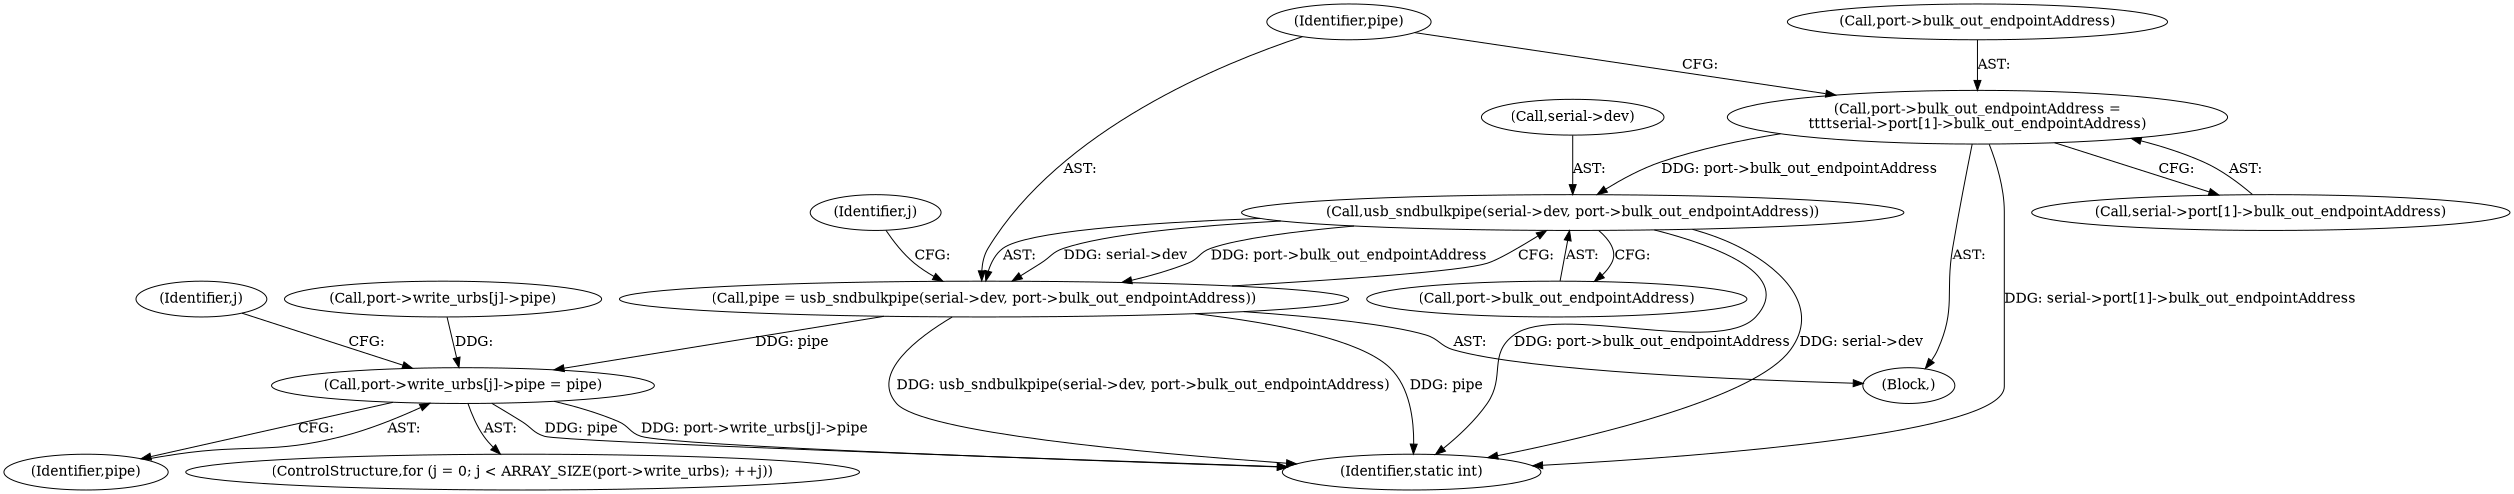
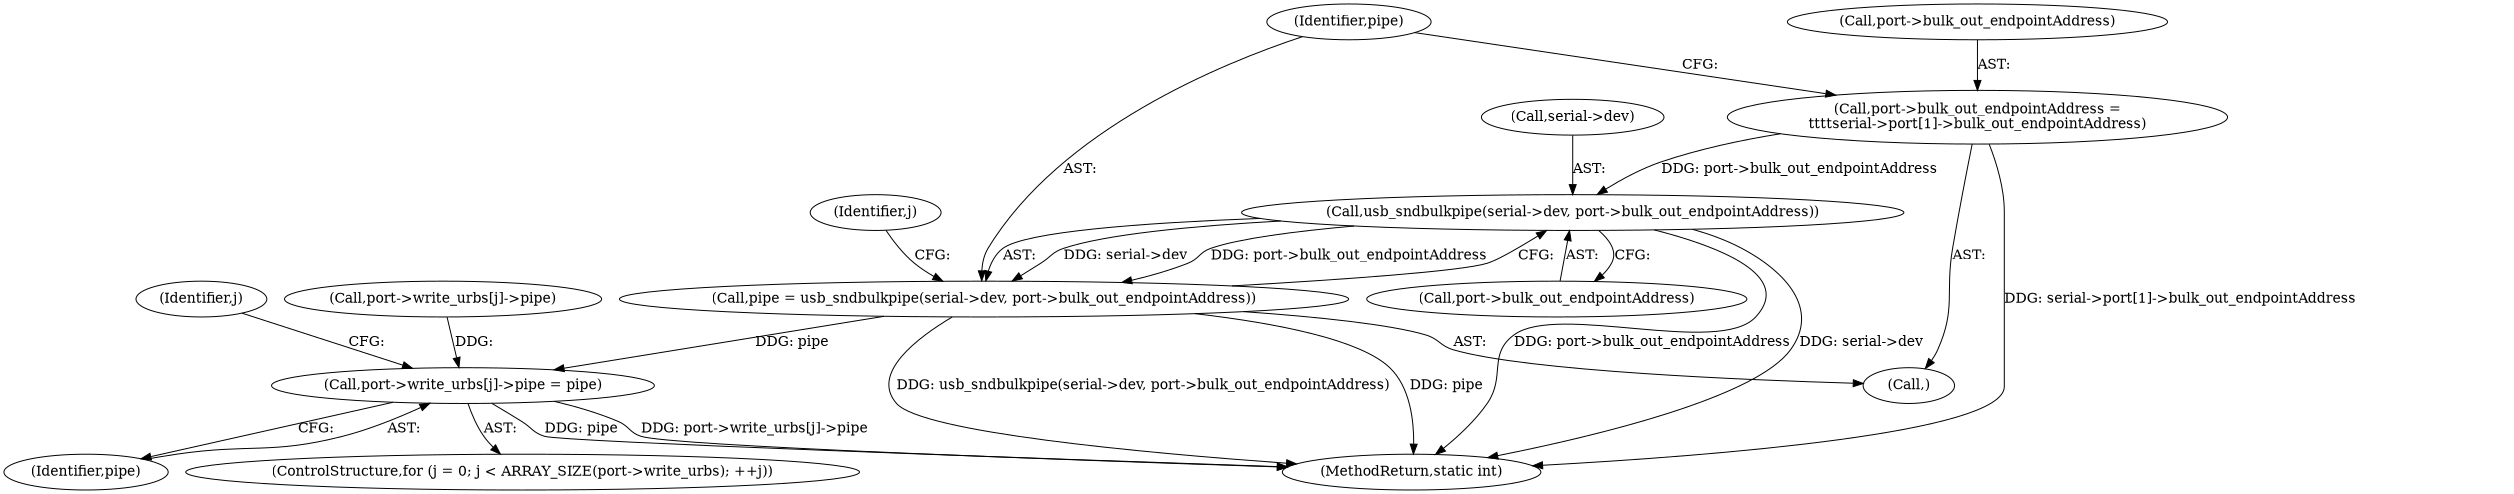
(2271, 213) -> none
(1909, 386) -> (1909, 386)
(1412, 472) -> (1412, 472)
